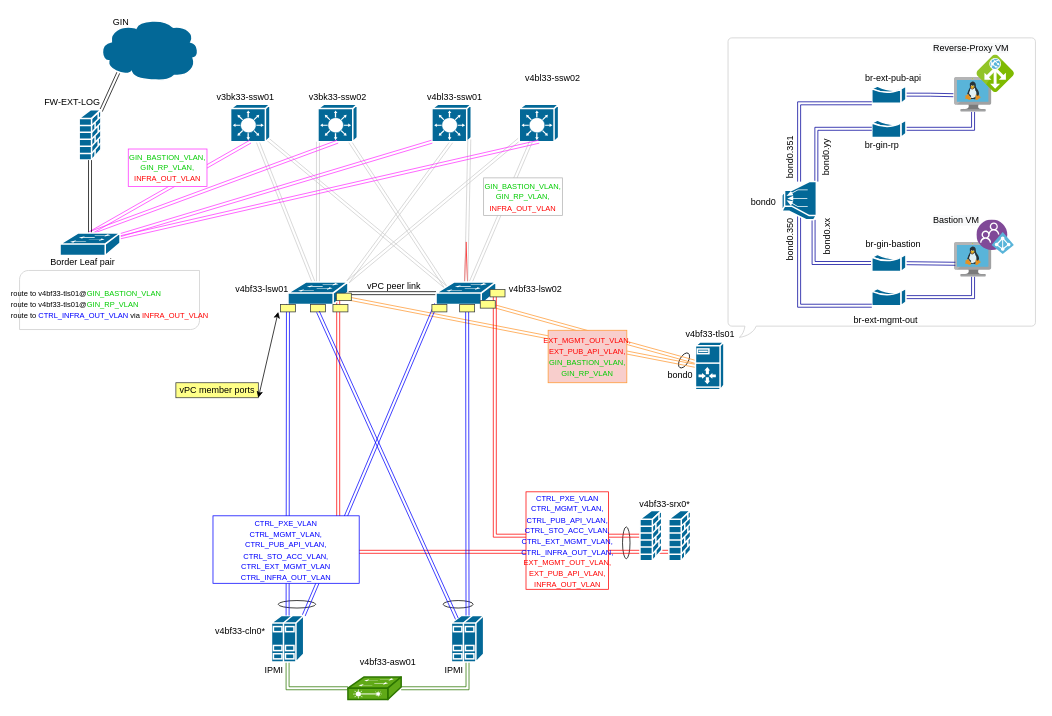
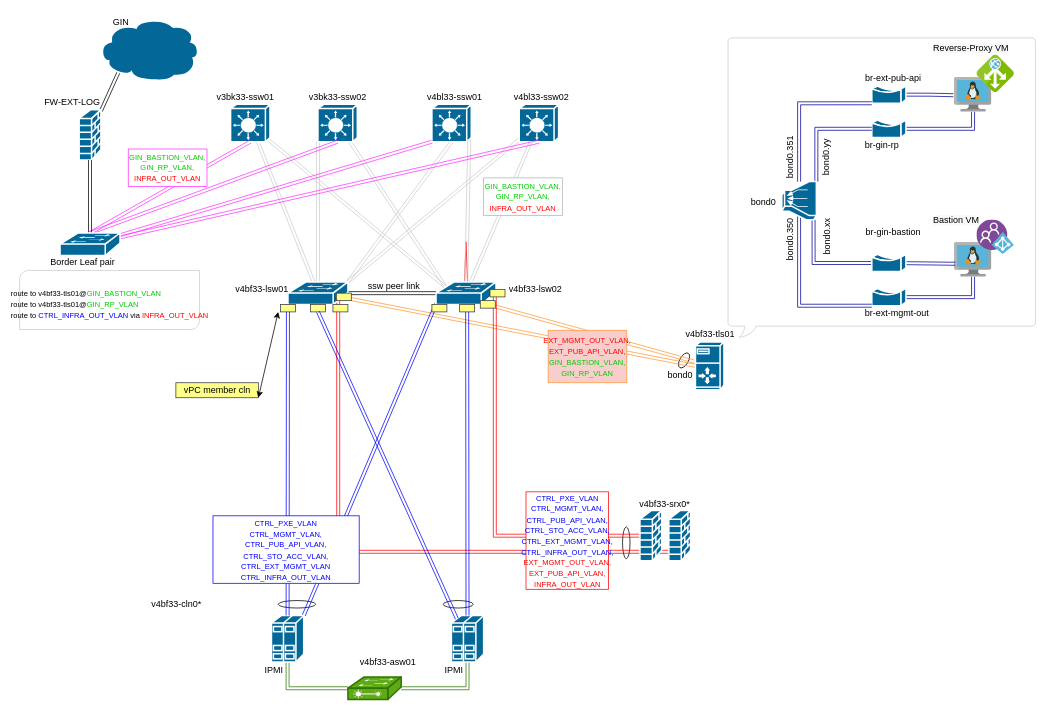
(552, 78) -> (541, 97)
(893, 244) -> (893, 233)
(394, 286) -> (394, 286)
(885, 321) -> (896, 313)
(217, 390) -> (217, 390)
(240, 631) -> (176, 605)
